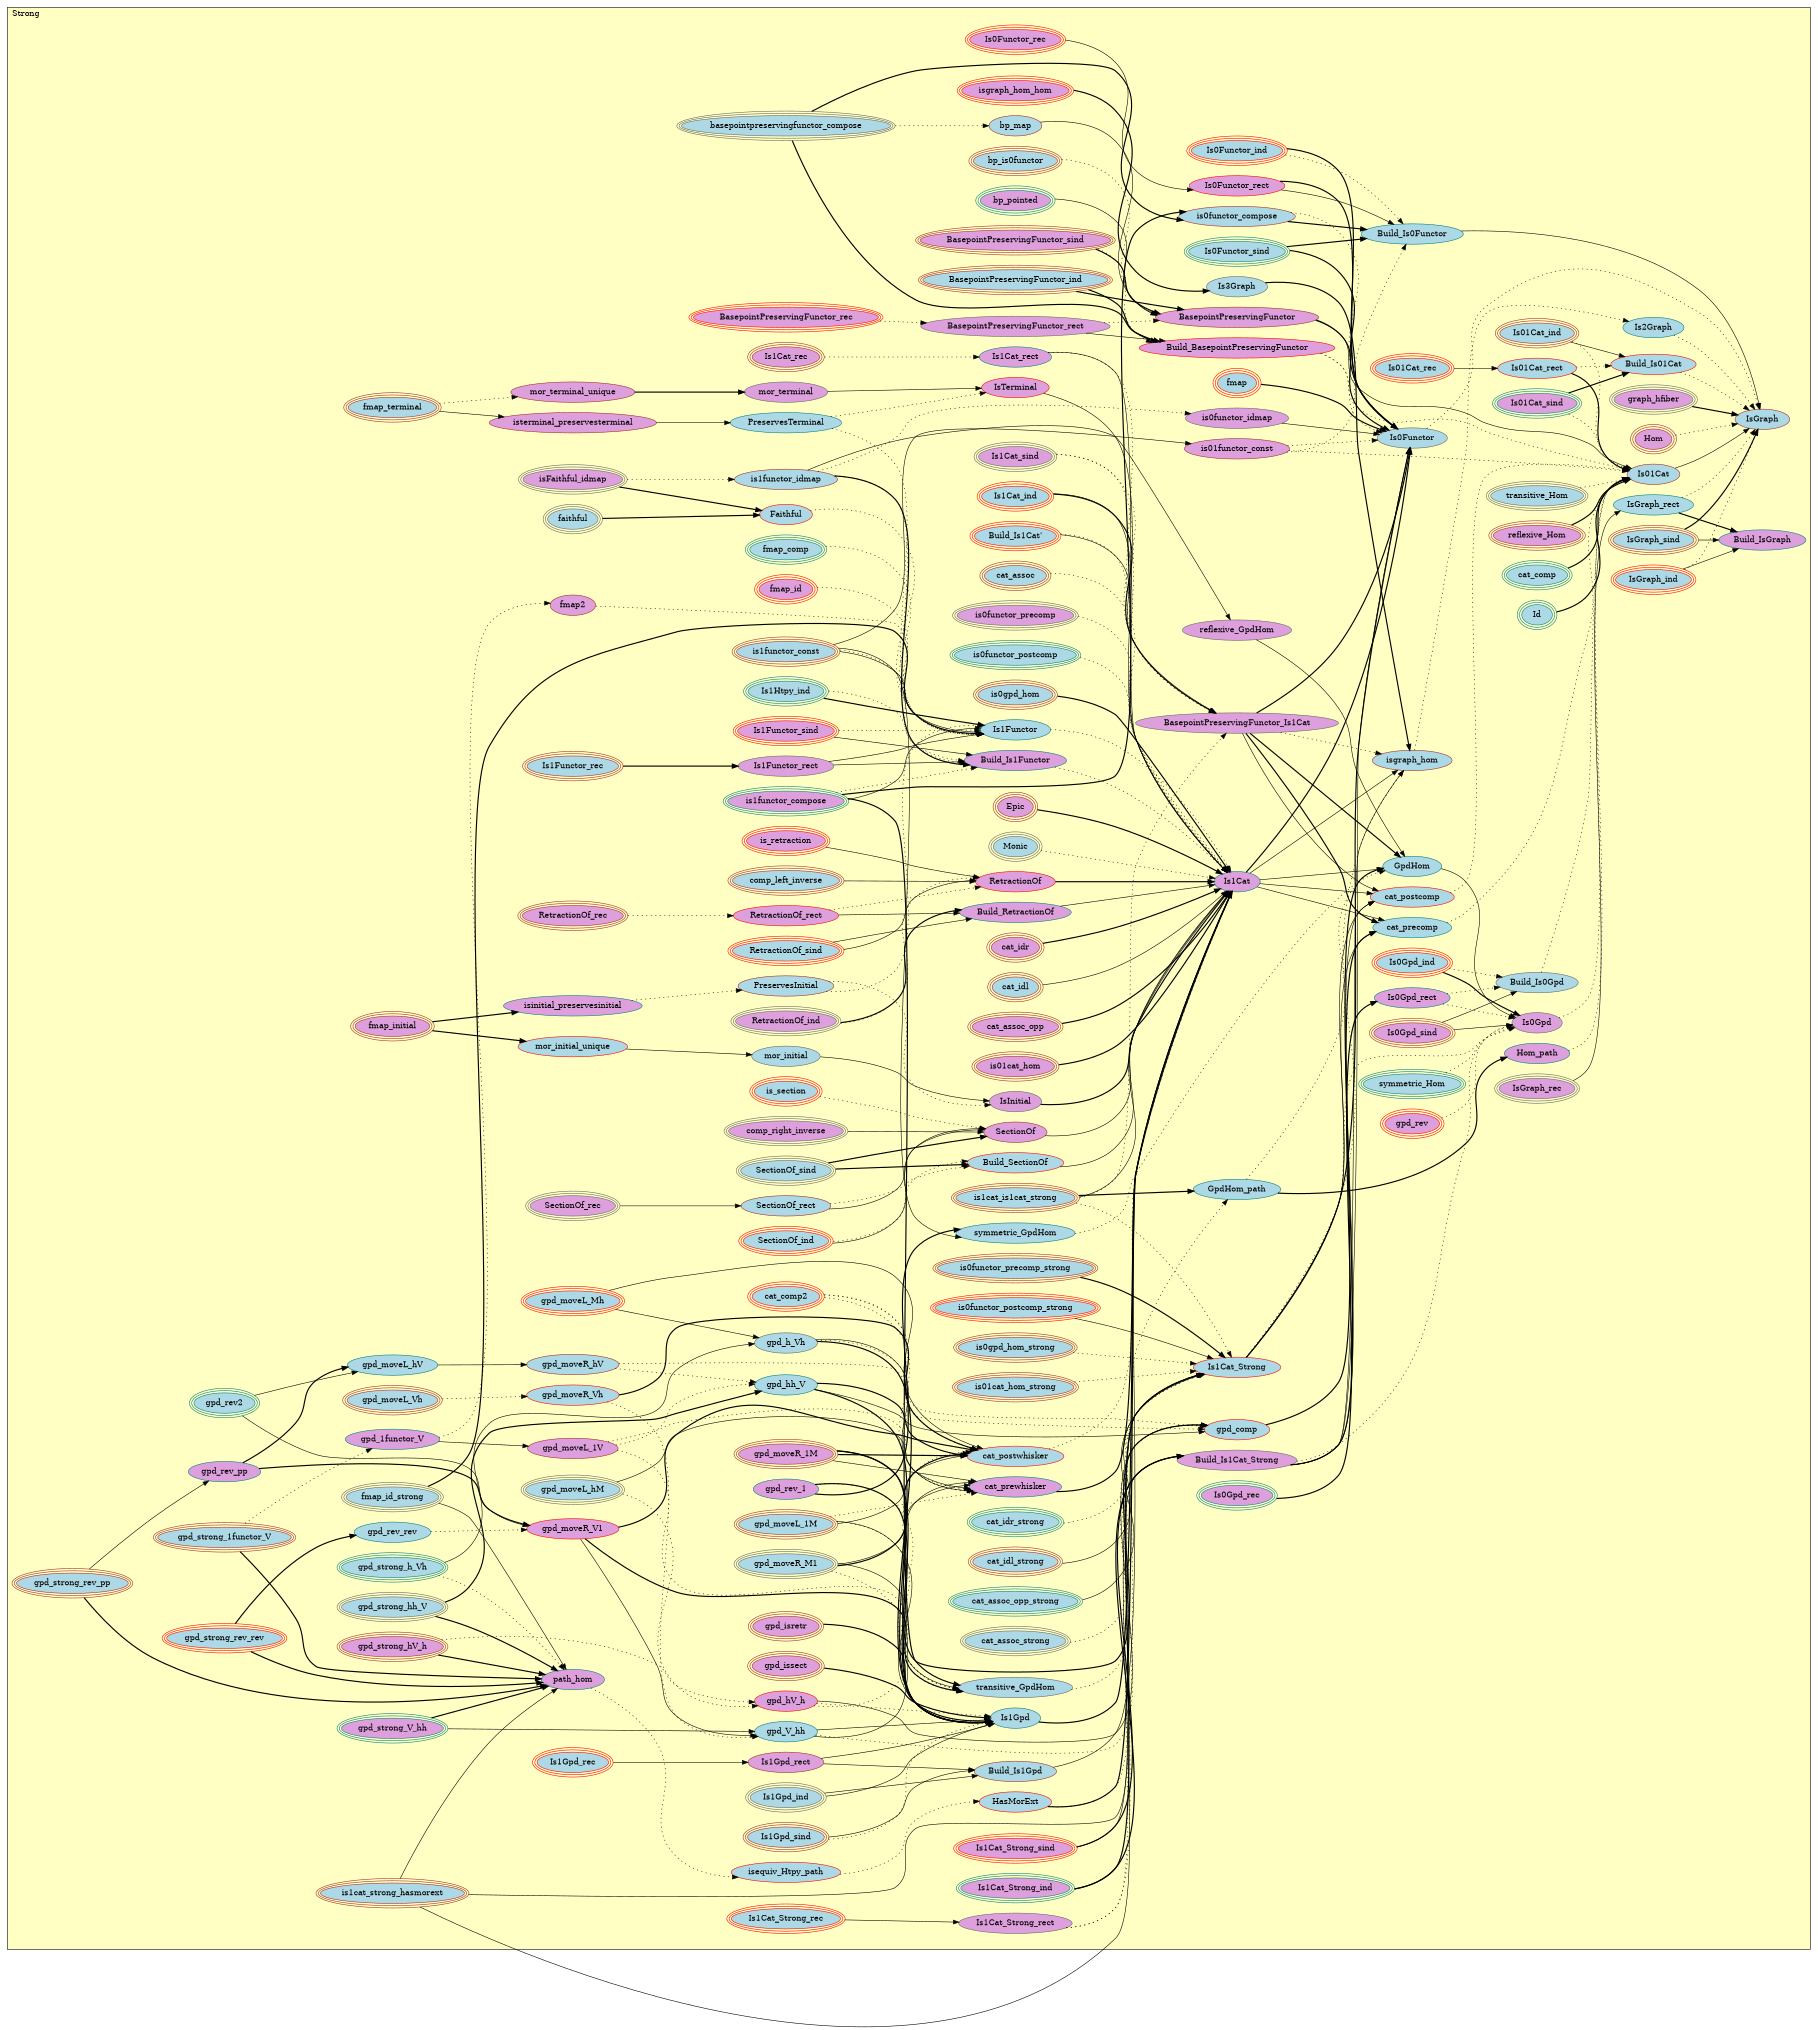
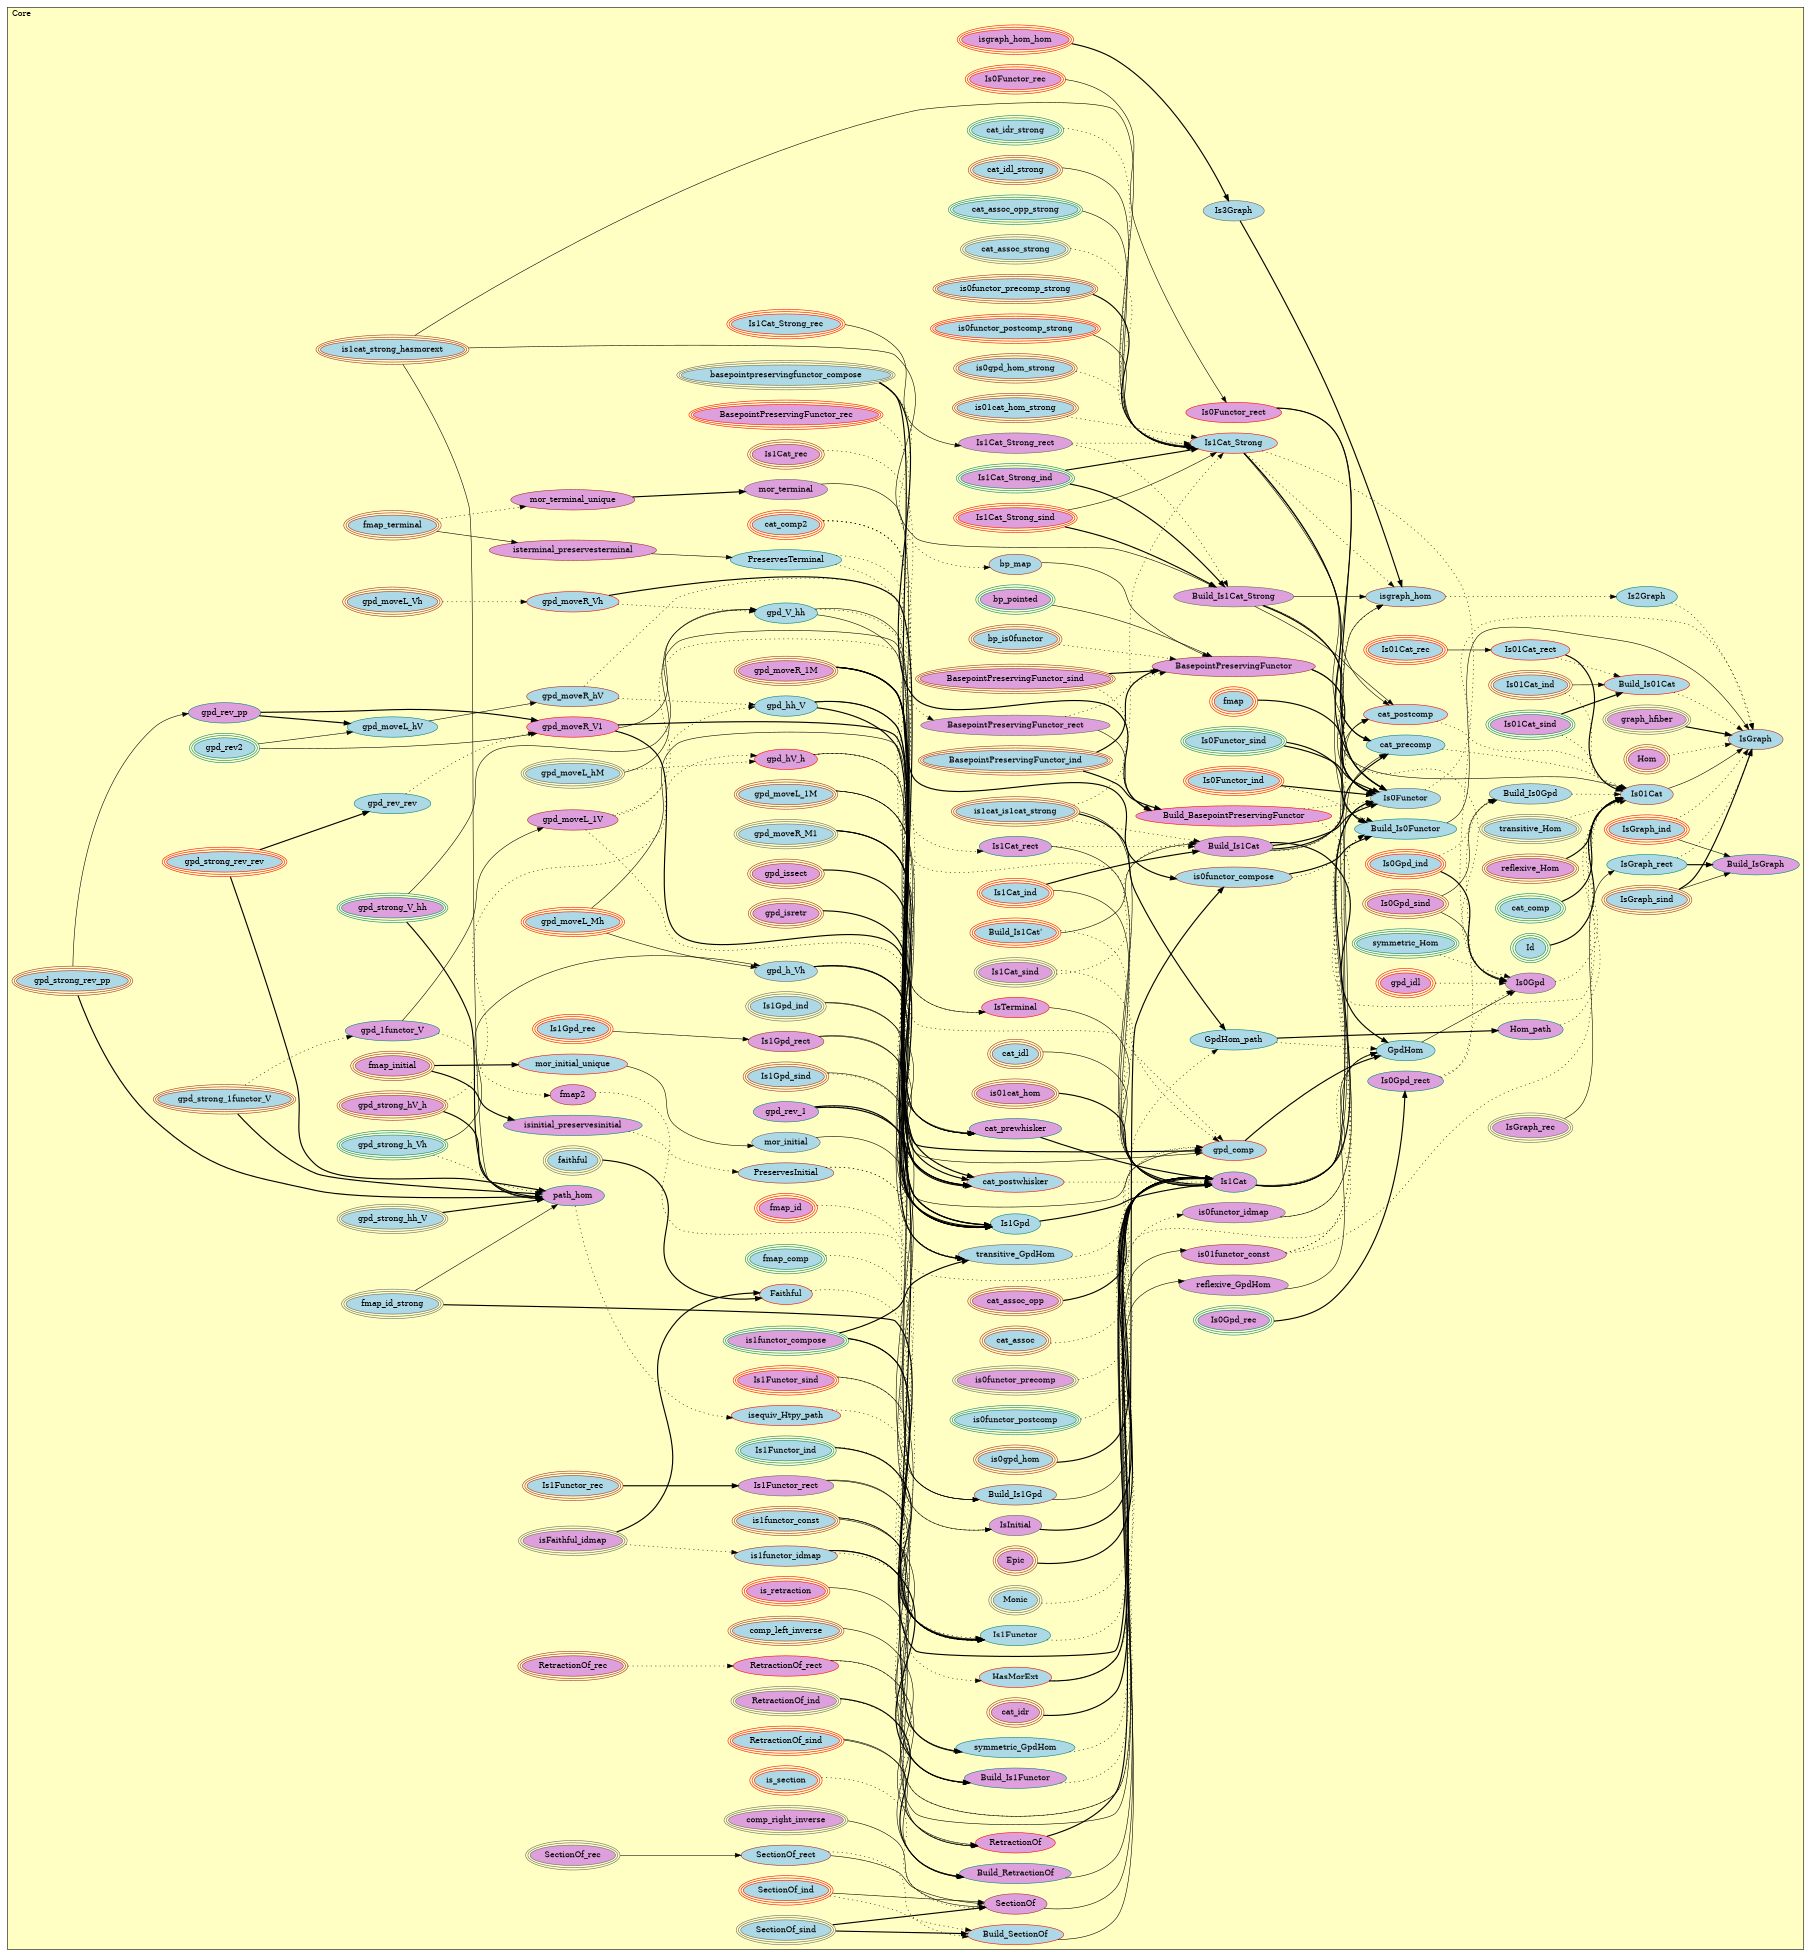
(26, 14) -> (22, 14)
(786, 691) -> (786, 1451)
(1237, 723) -> (1234, 847)
none -> (1345, 1044)
(1412, 1124) -> (1406, 983)
(527, 1425) -> none
